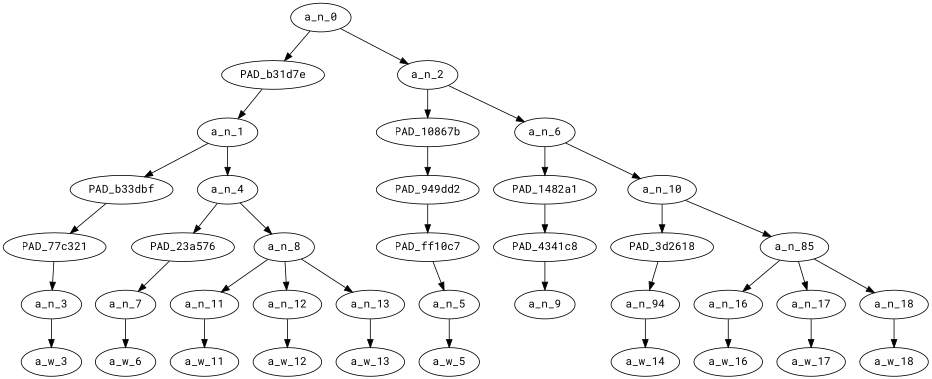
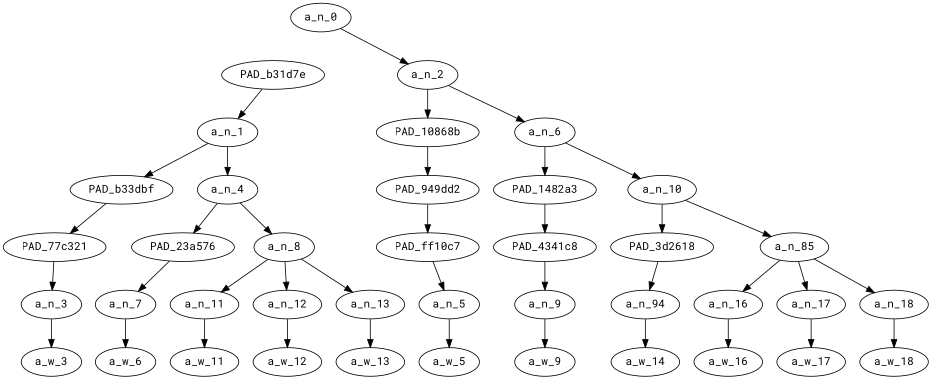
(300, 43) -> none
(428, 132) -> (428, 132)
(545, 190) -> (545, 190)
none -> (545, 362)
